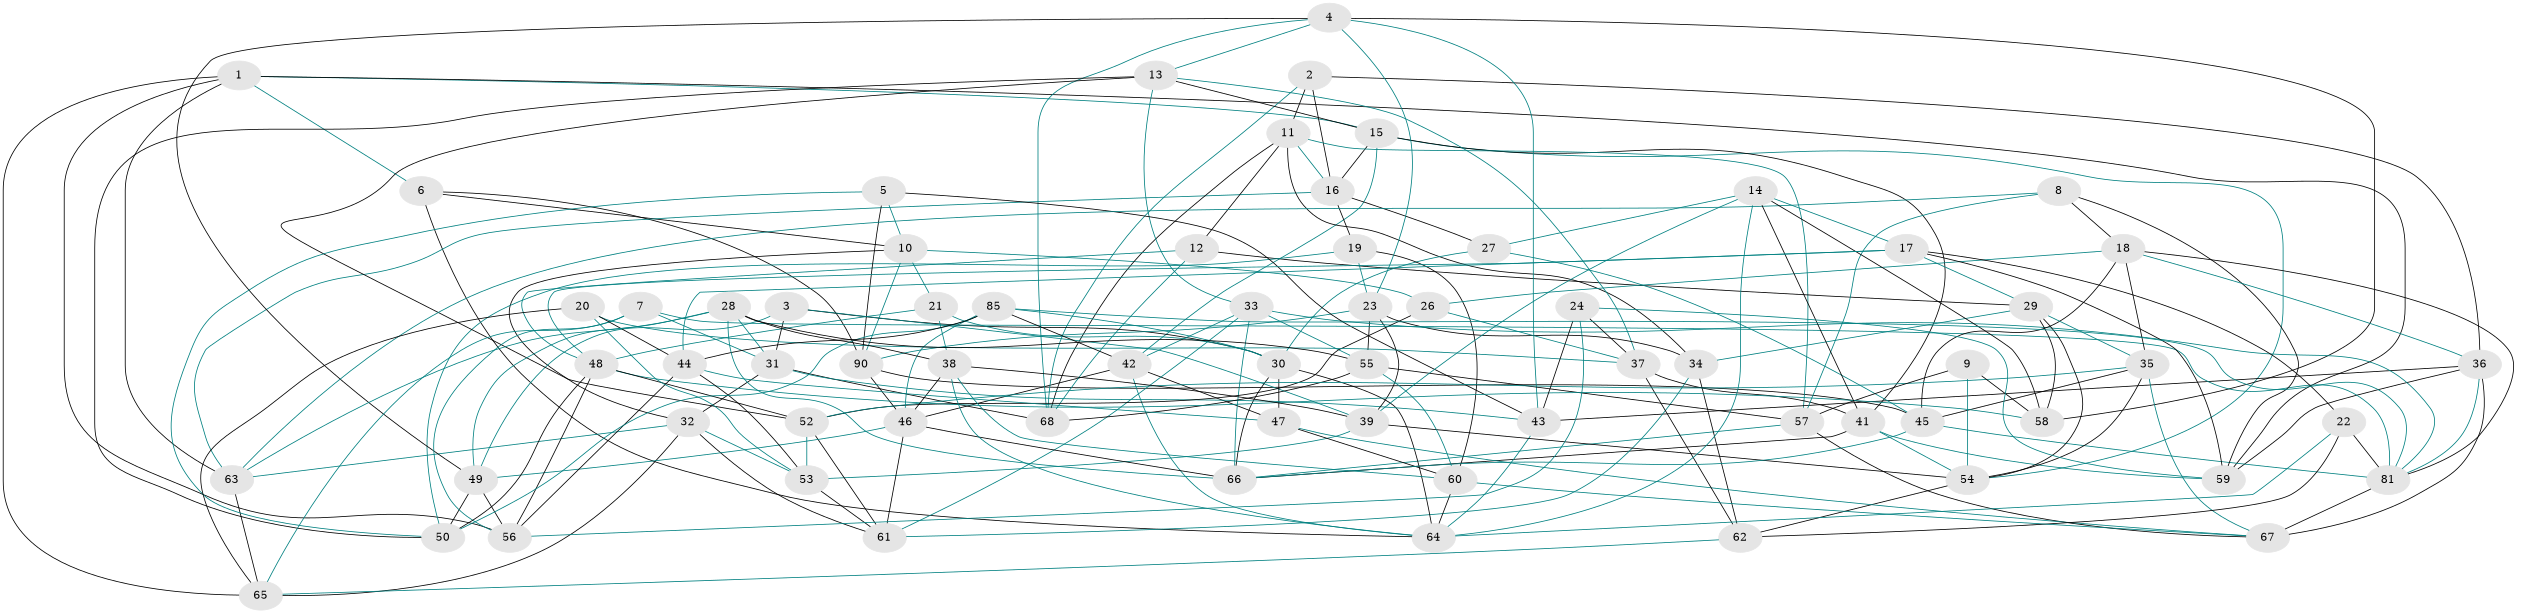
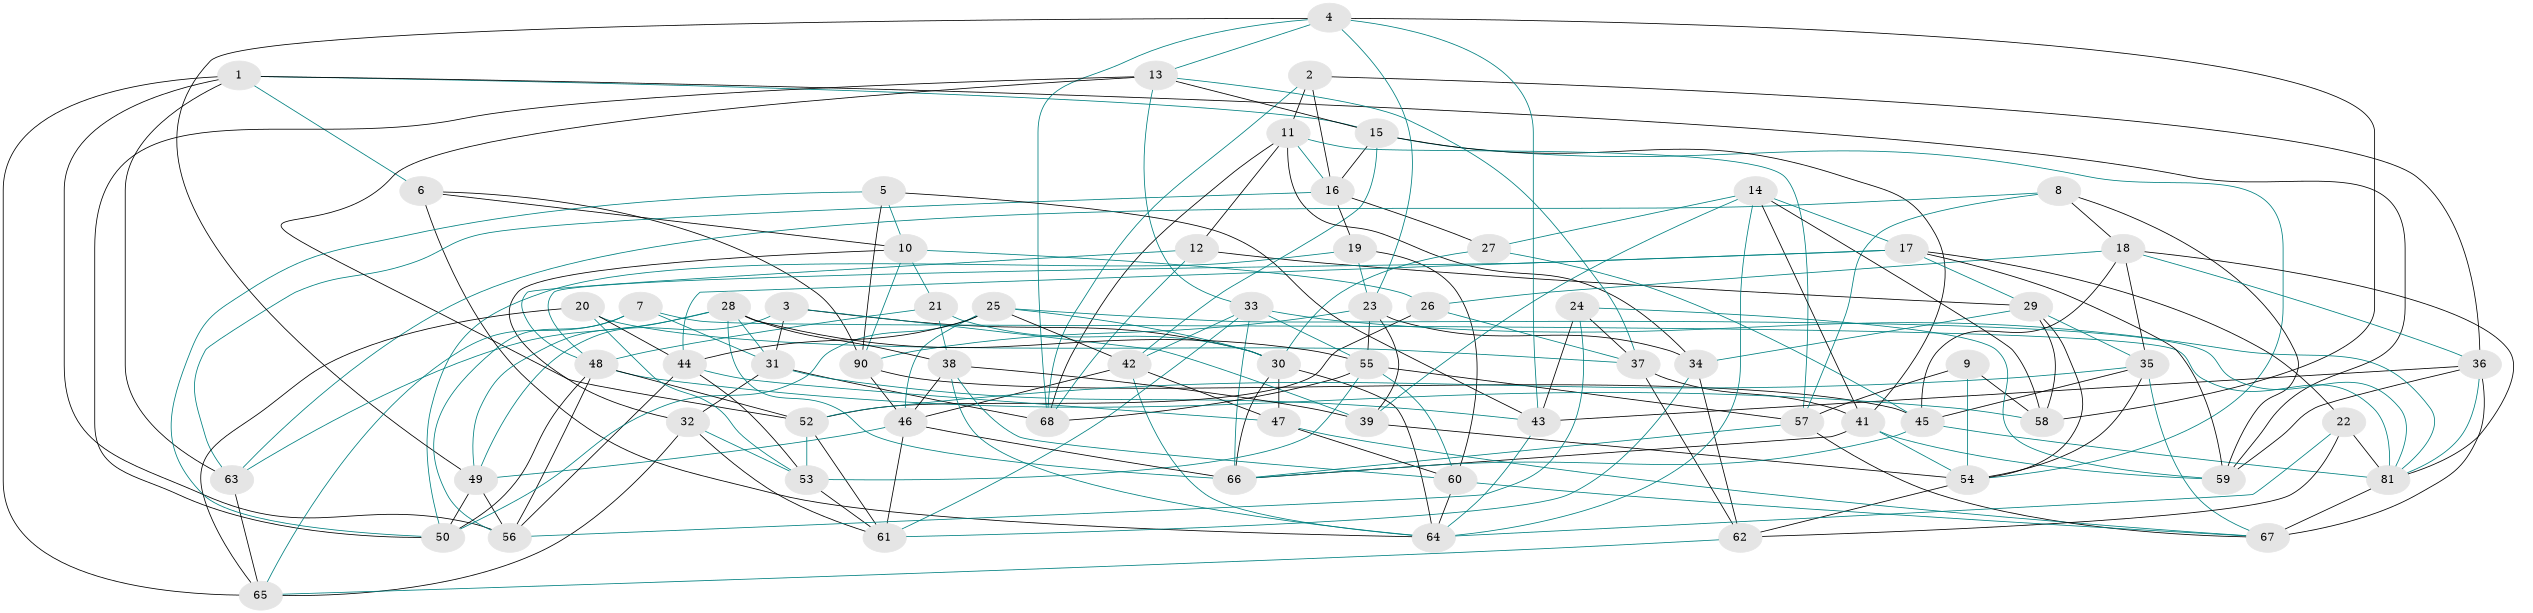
(994, 307) -> (994, 307)
(460, 451) -> none
(1090, 464) -> (1081, 474)
